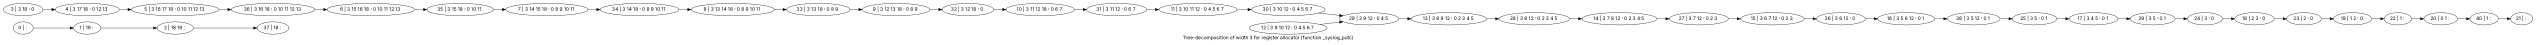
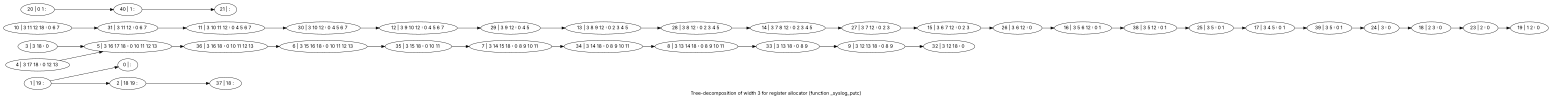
(47, 10) -> (69, 46)
(998, 10) -> none
(1329, 14) -> (368, 28)
(2398, 19) -> none
(52, 28) -> (83, 74)
